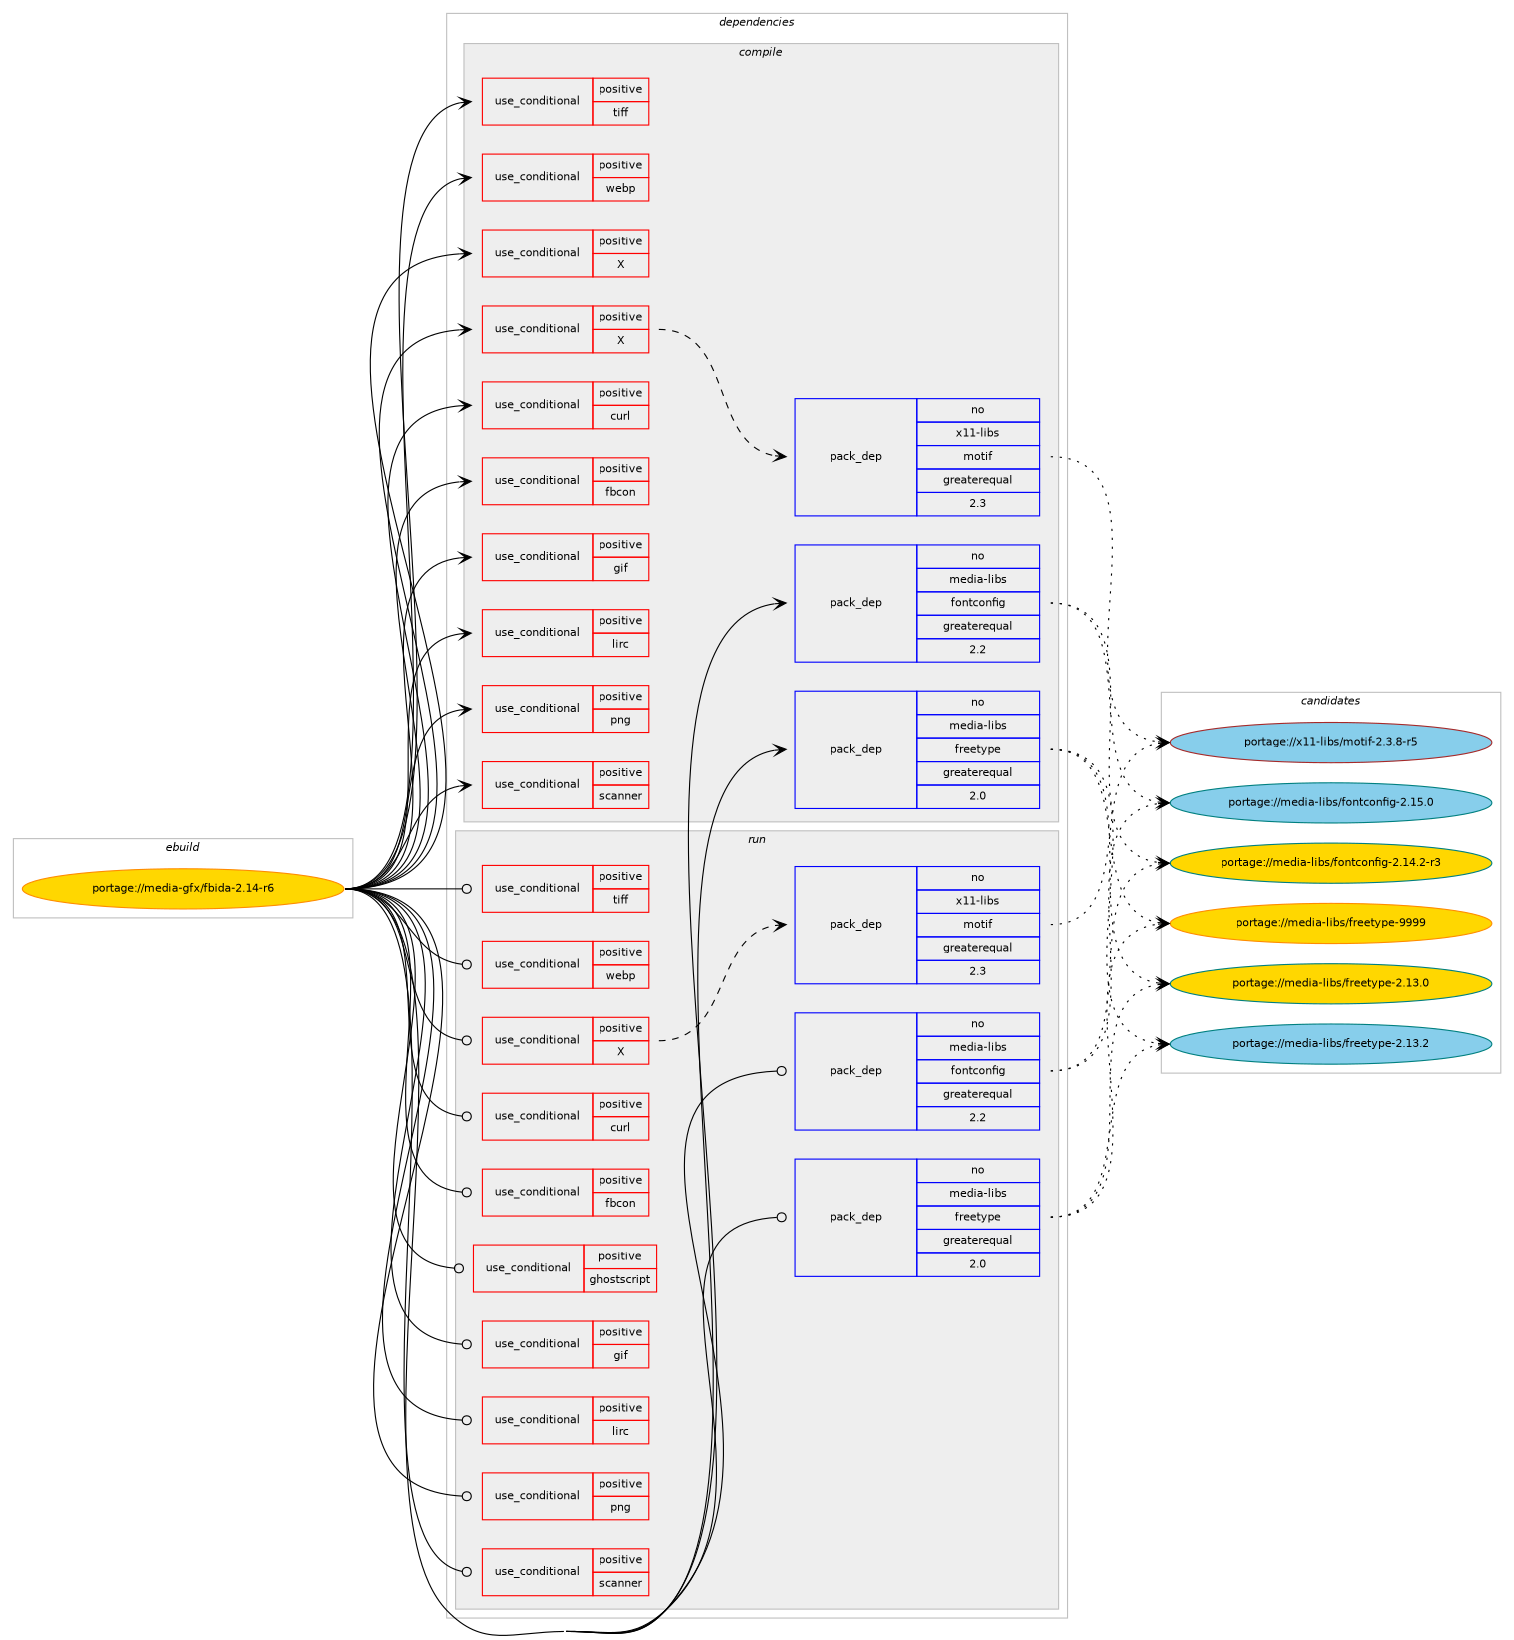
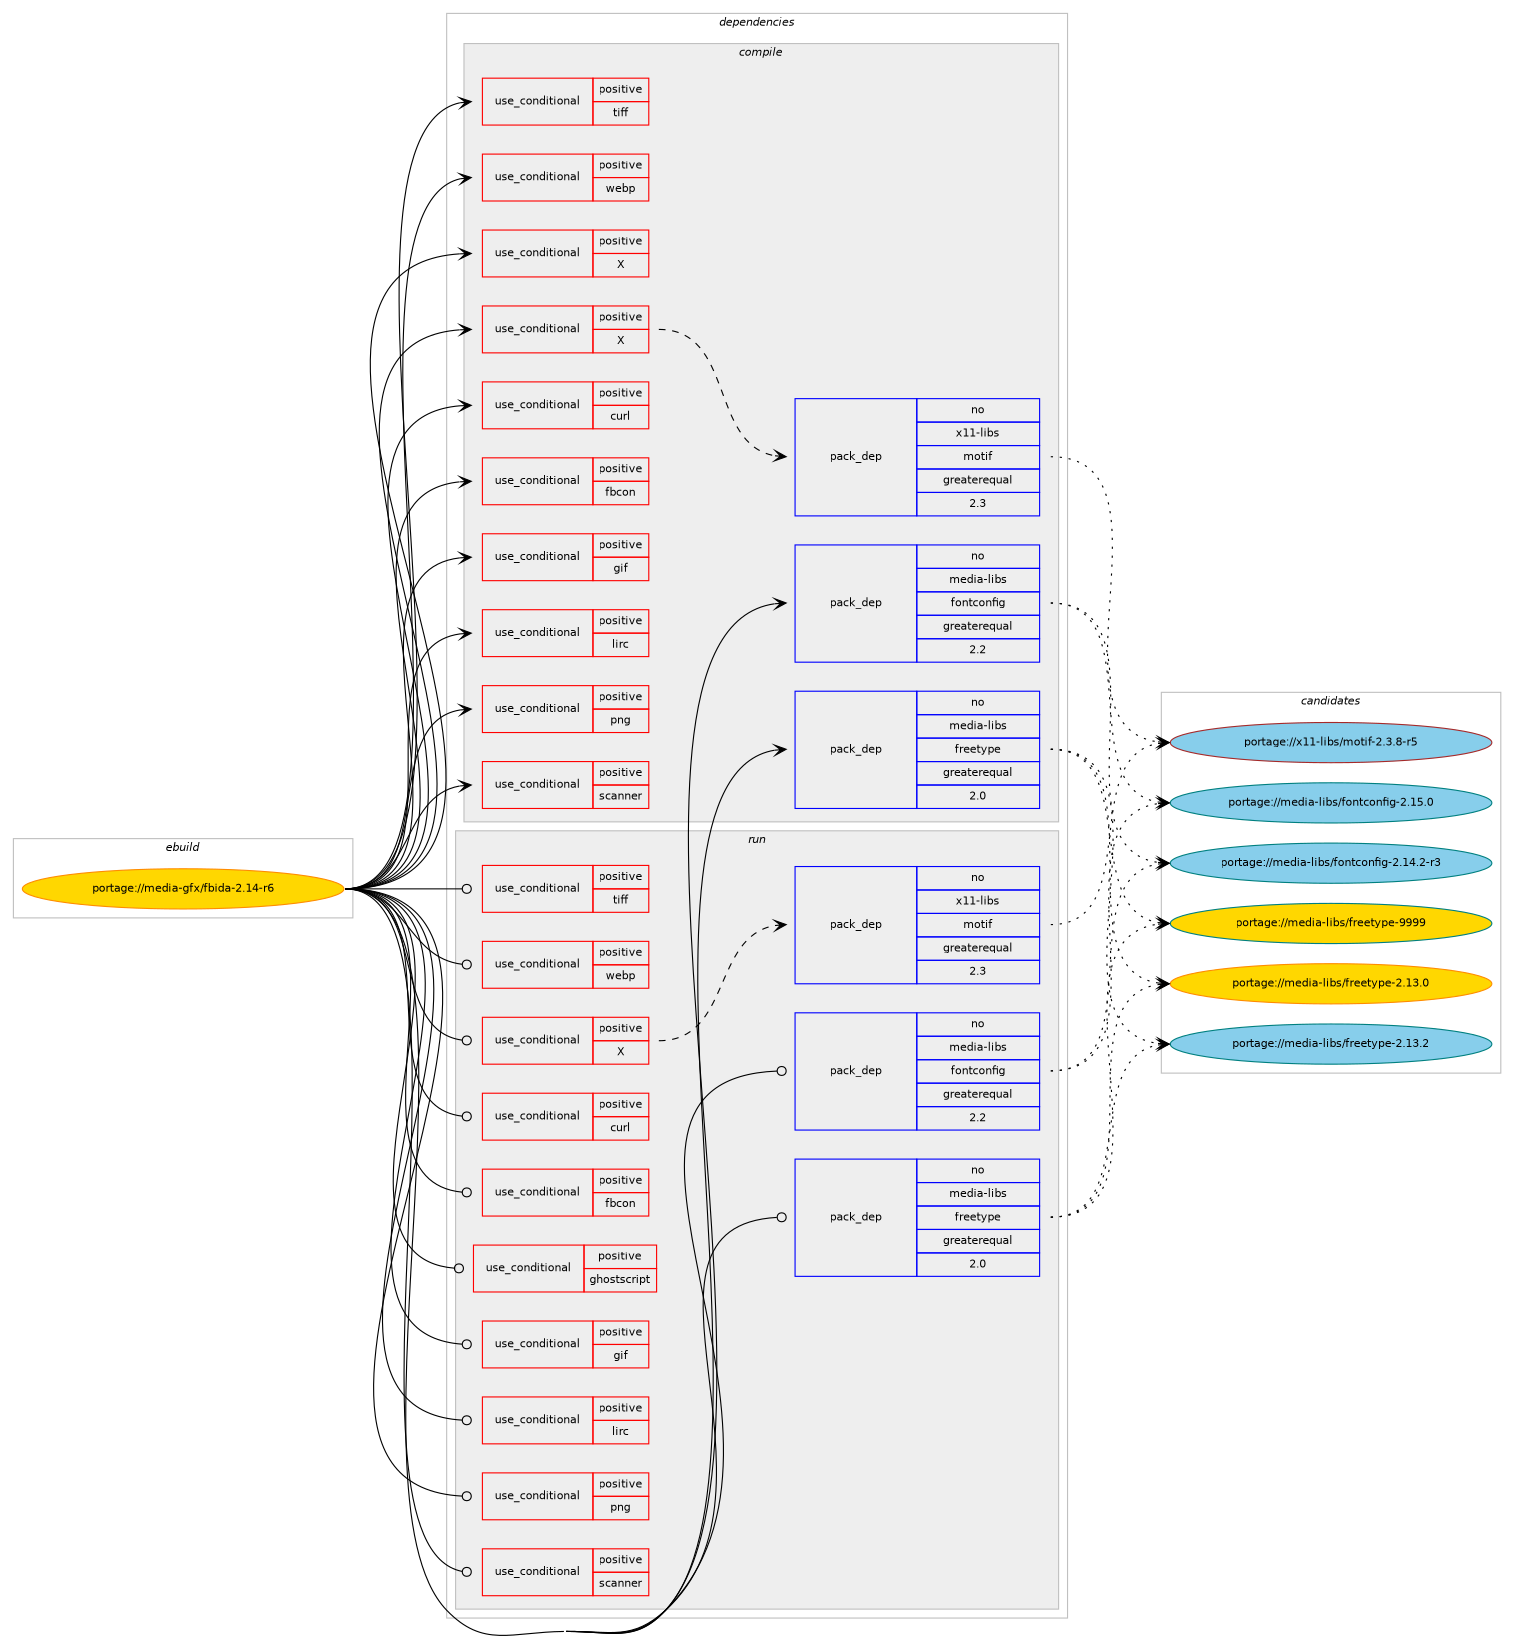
(1331, 863) -> (1331, 863)
(1331, 923) -> (1331, 923)
(1331, 984) -> (1331, 984)
